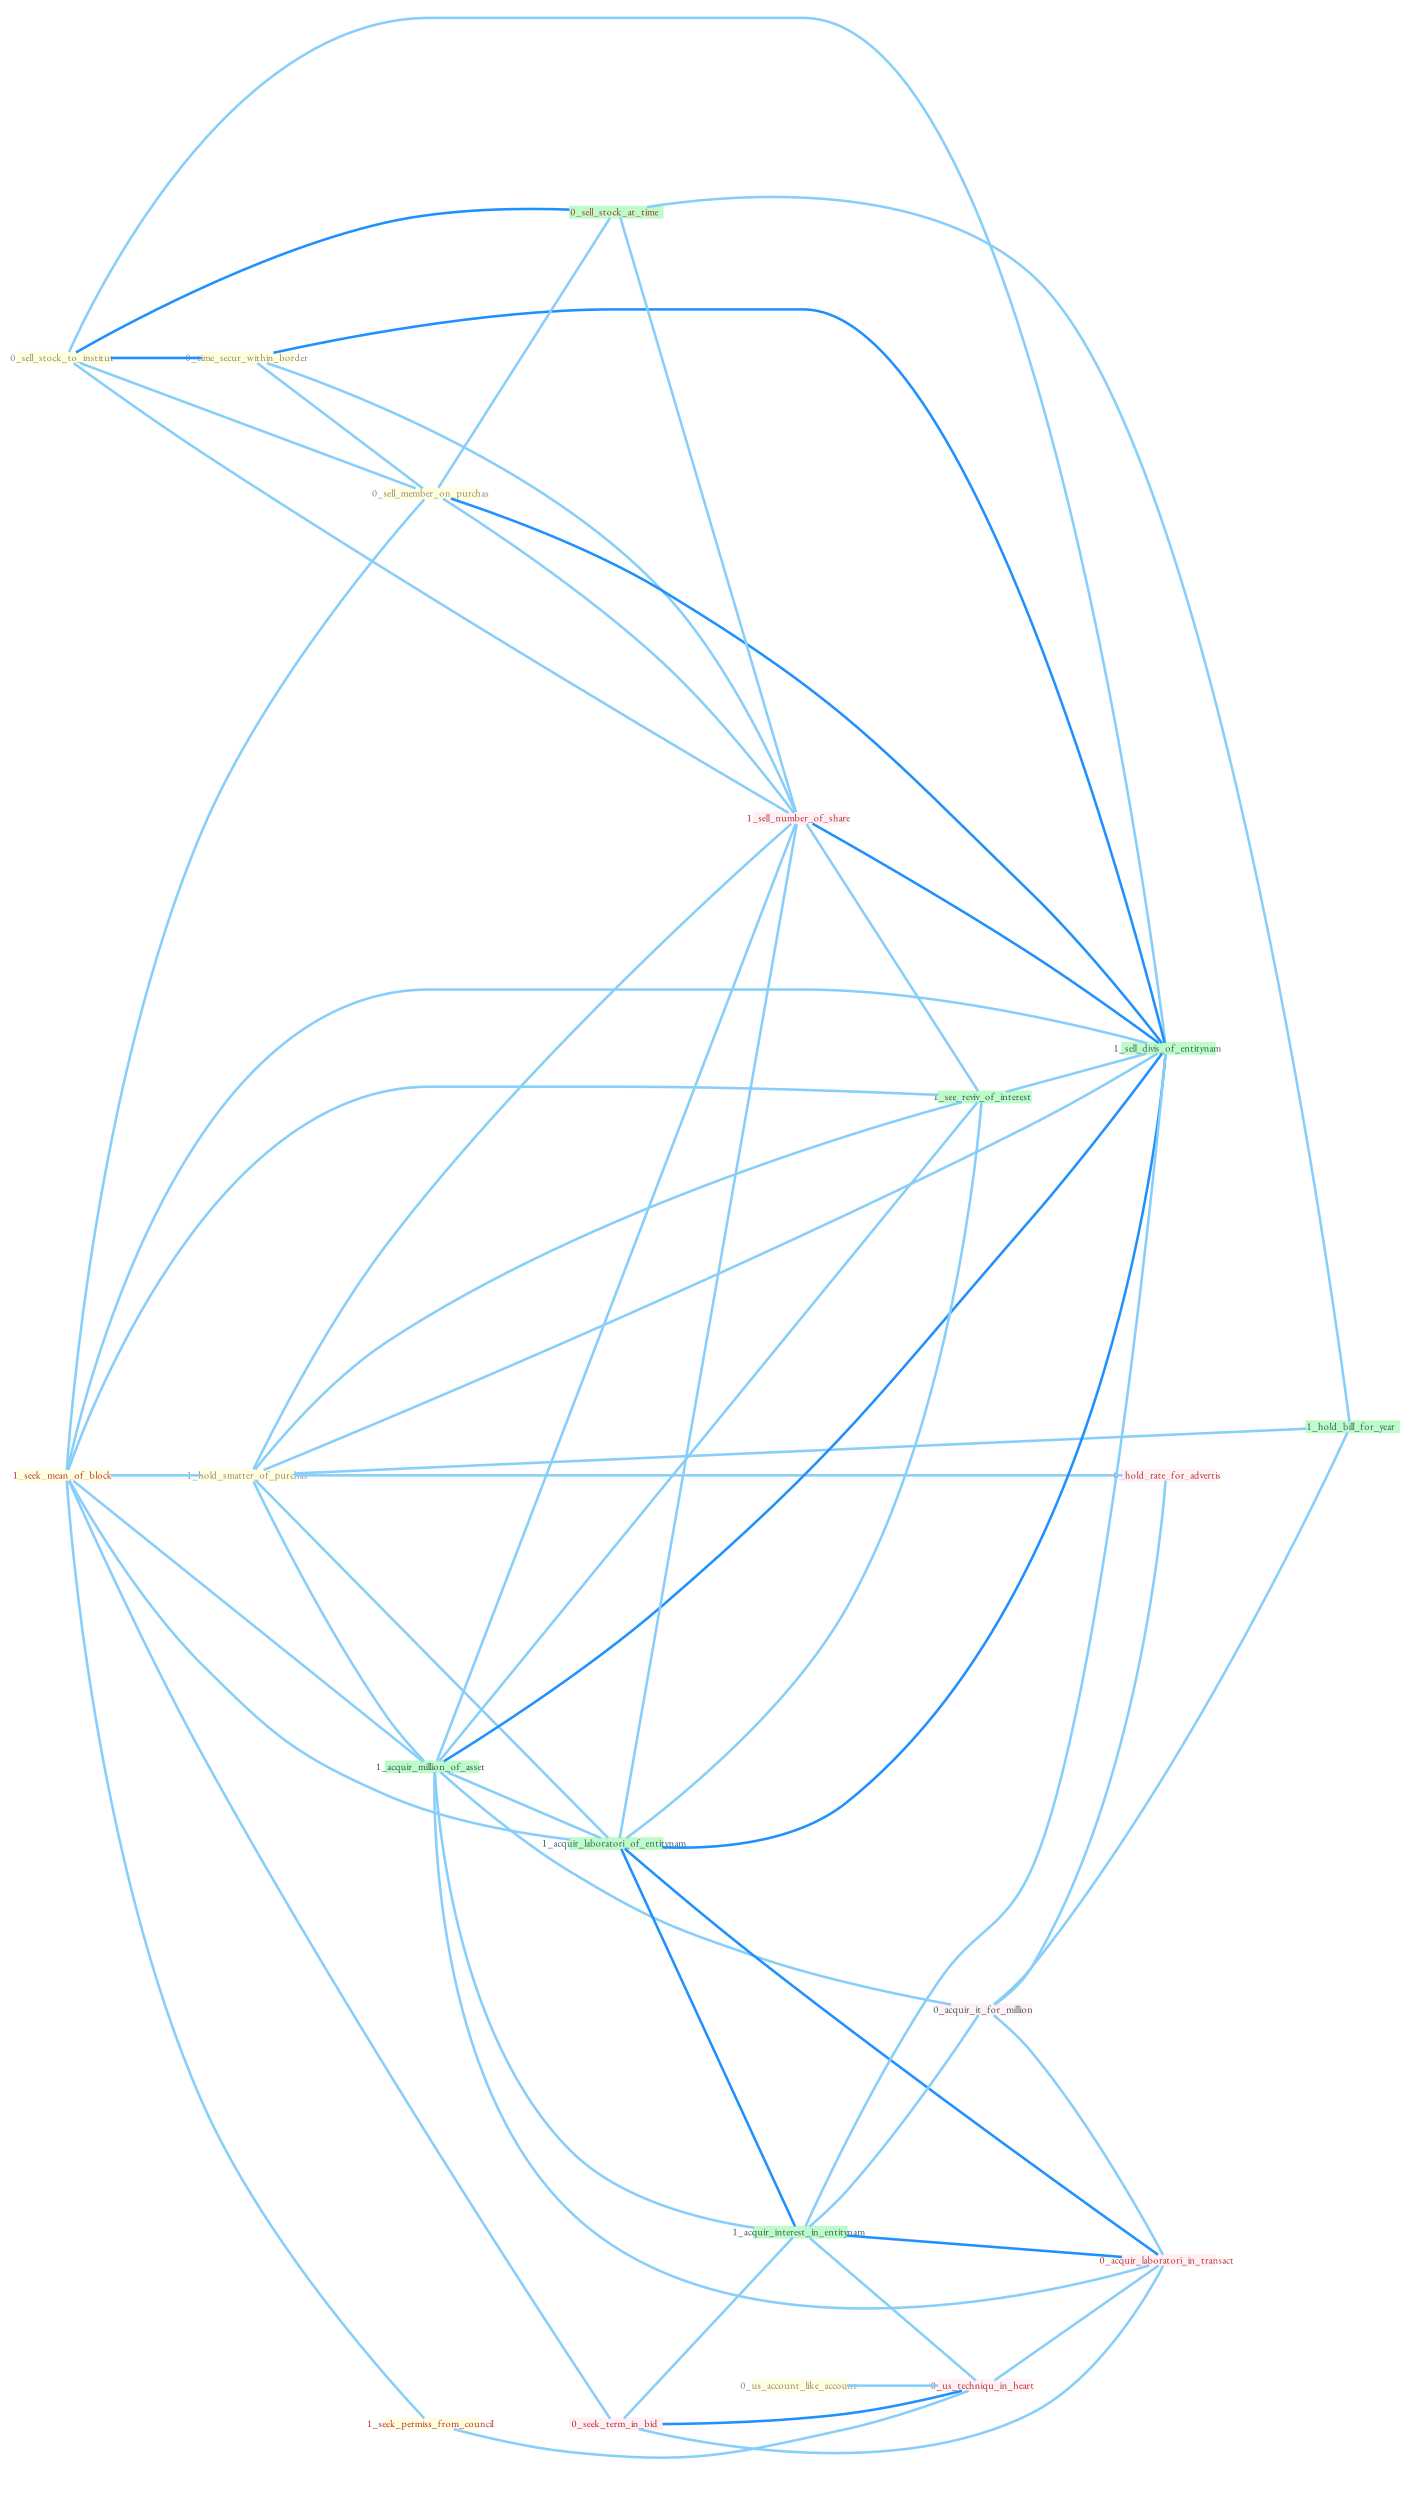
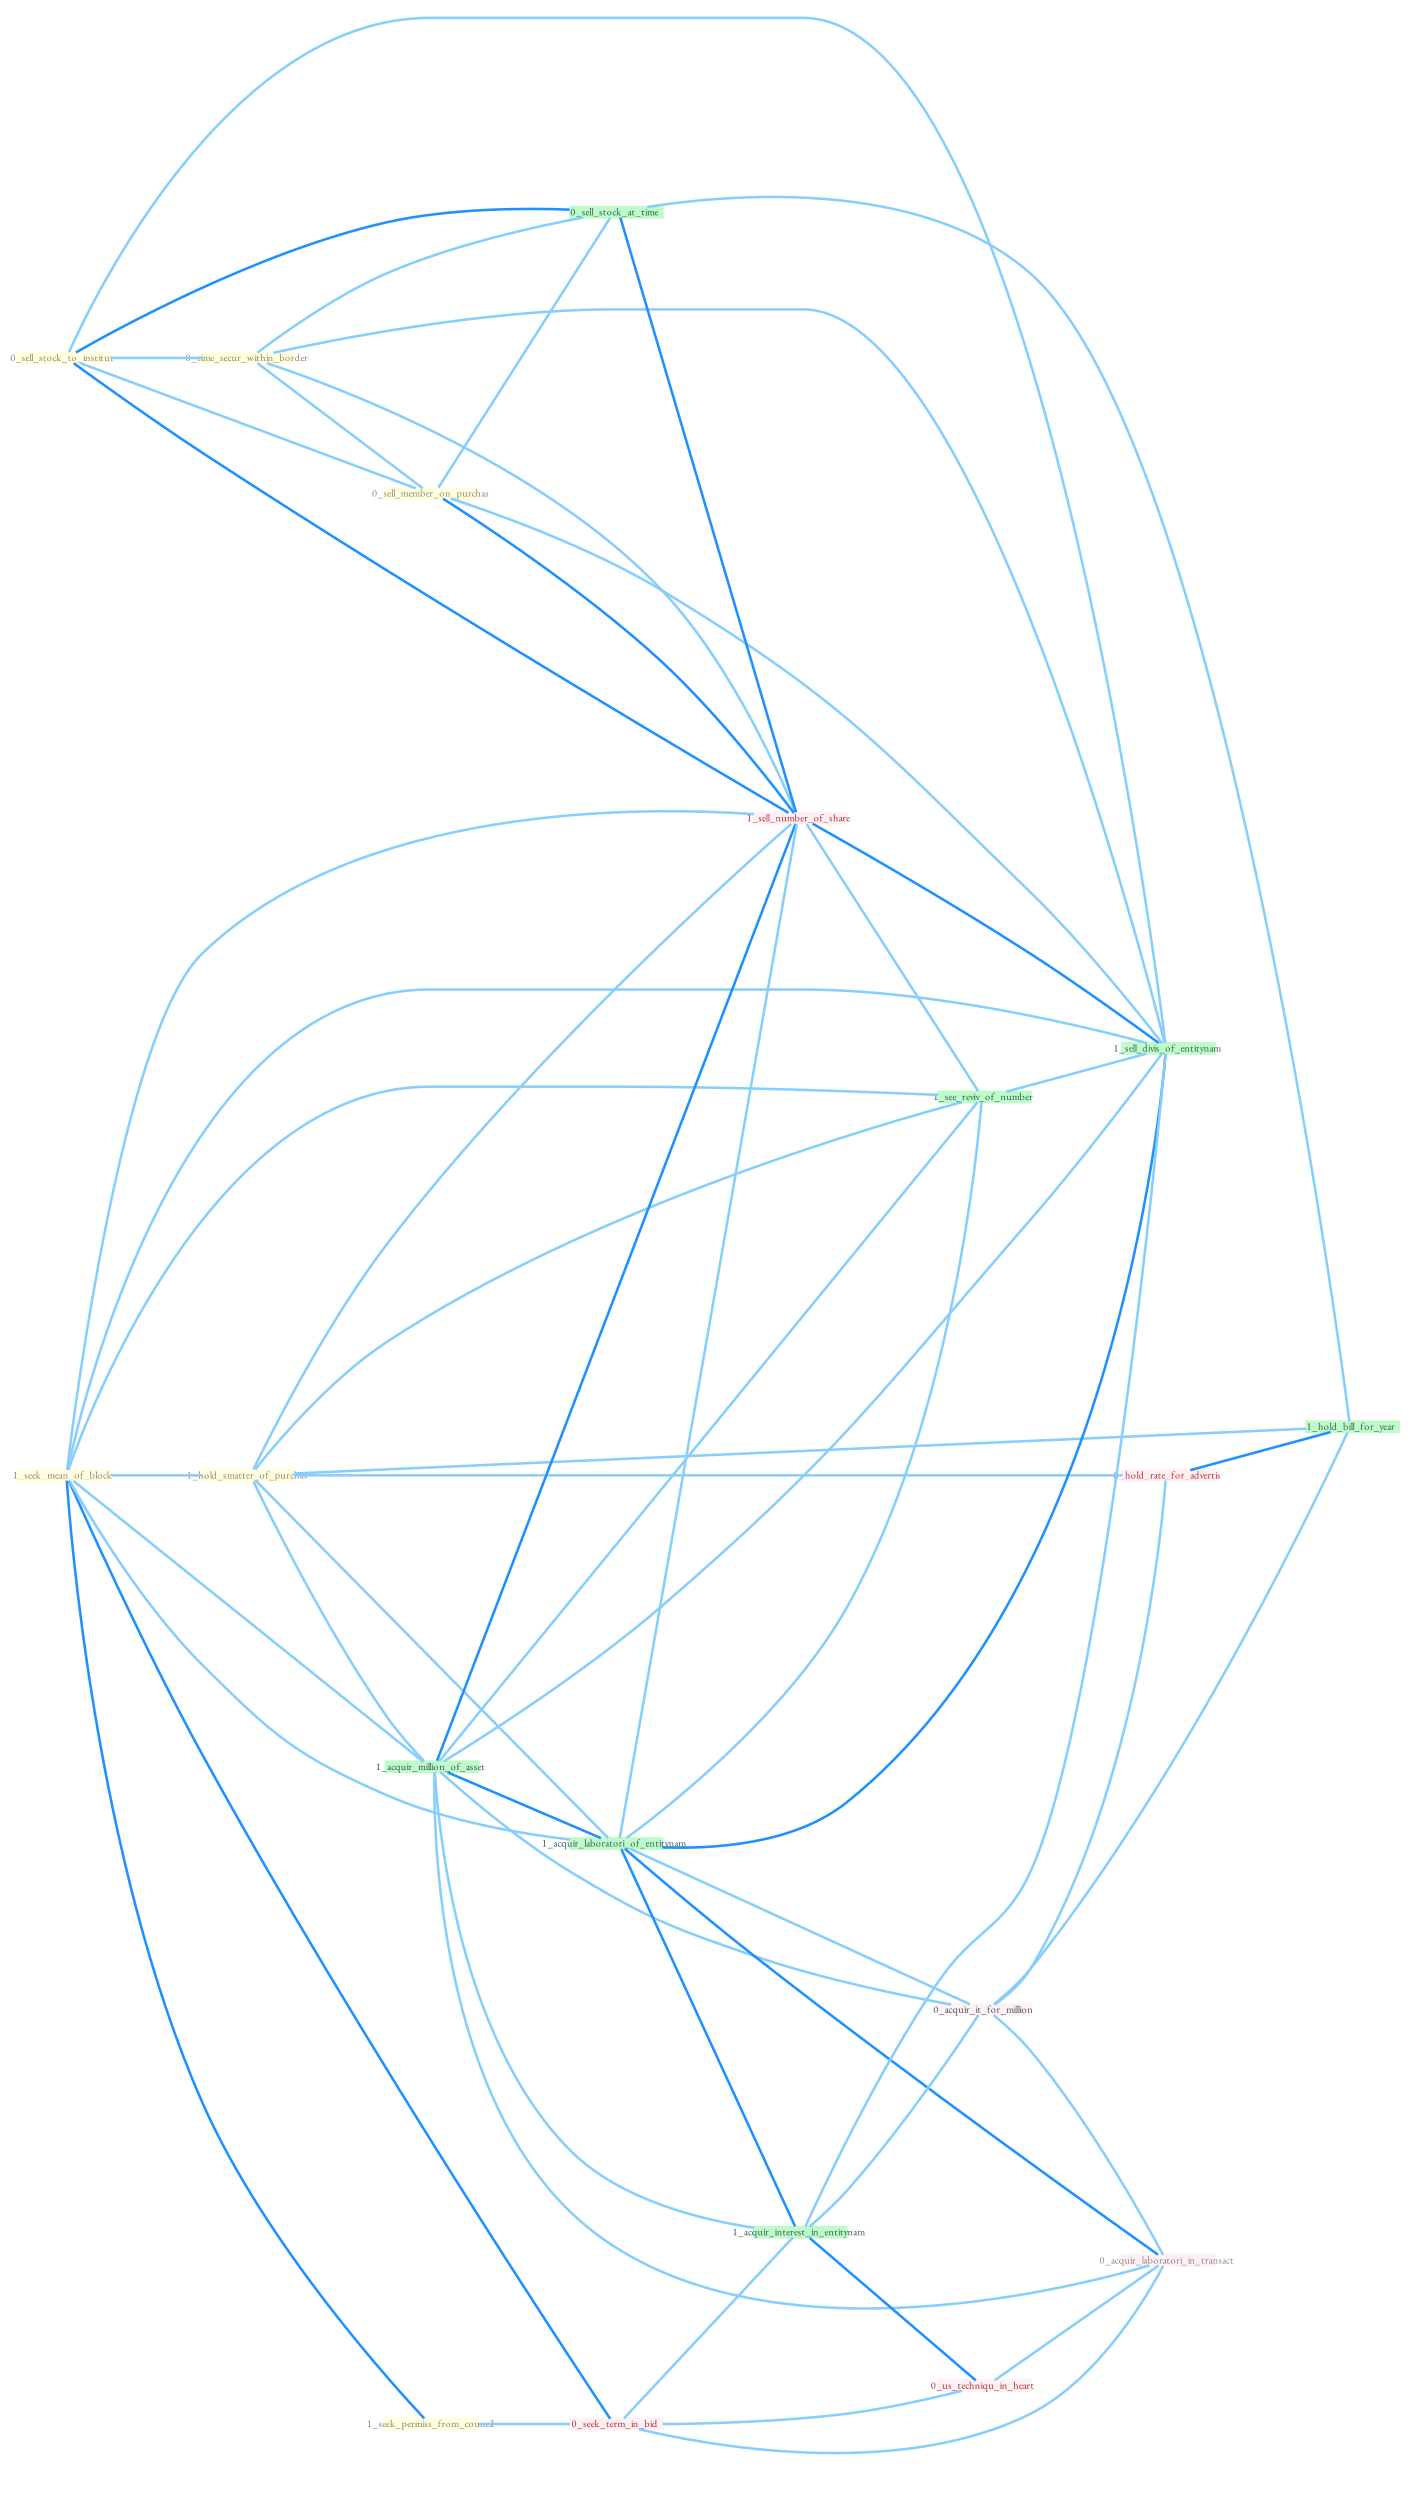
(616, 212) -> (616, 212)
none -> (411, 263)
(156, 358) -> (156, 358)
(921, 403) -> (921, 403)
(708, 515) -> (708, 515)
(427, 595) -> (427, 595)
(635, 638) -> (635, 638)
(846, 718) -> (846, 718)
(159, 951) -> (220, 939)
(984, 1097) -> (984, 1097)
(694, 1285) -> none
(616, 1292) -> (616, 1292)
(853, 1424) -> (853, 1424)
none -> (1260, 1451)
(64, 1475) -> (64, 1475)
(524, 1805) -> (524, 1805)
none -> (800, 1927)
(321, 1960) -> (321, 1960)
(159, 1985) -> (159, 1985)
(984, 2246) -> none
(1169, 2260) -> (1169, 2260)
(909, 2323) -> (909, 2323)
(800, 2386) -> none
(813, 2417) -> (813, 2417)
(432, 2424) -> (432, 2424)
(688, 2457) -> (524, 2424)
